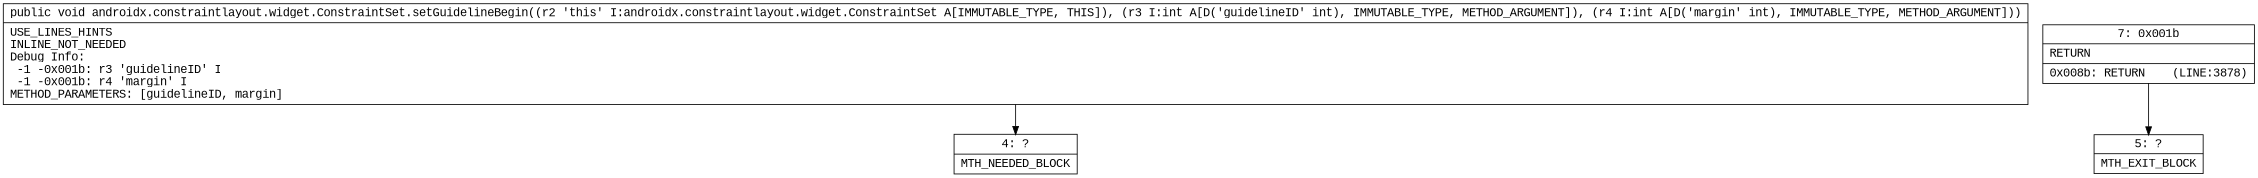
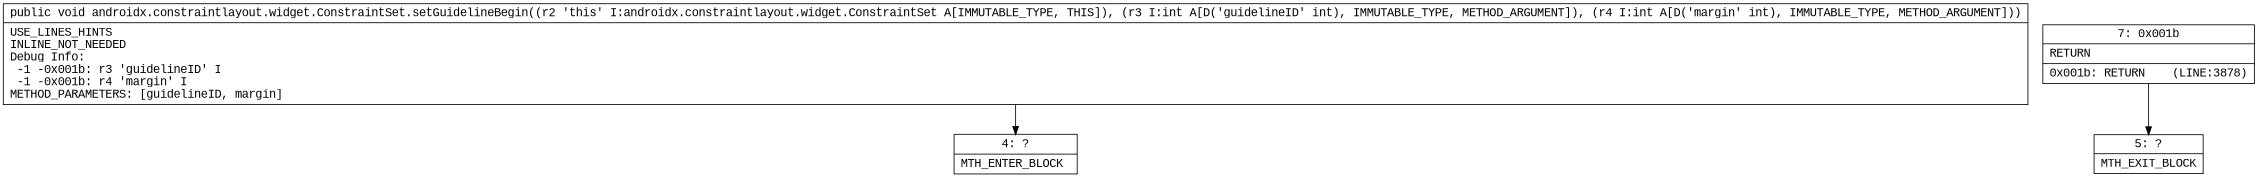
(2149, 73) -> (2149, 73)
(1016, 164) -> (1012, 164)
